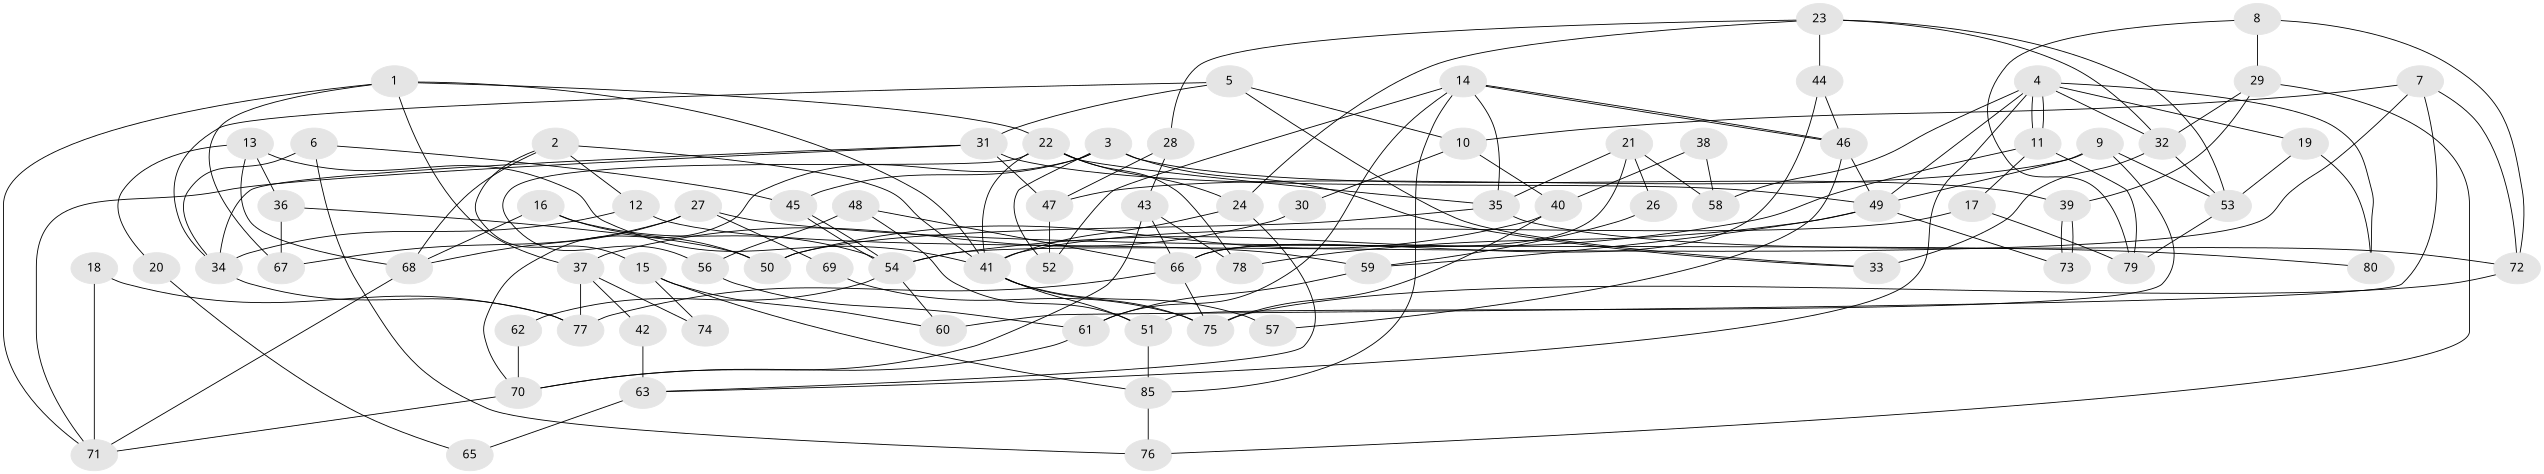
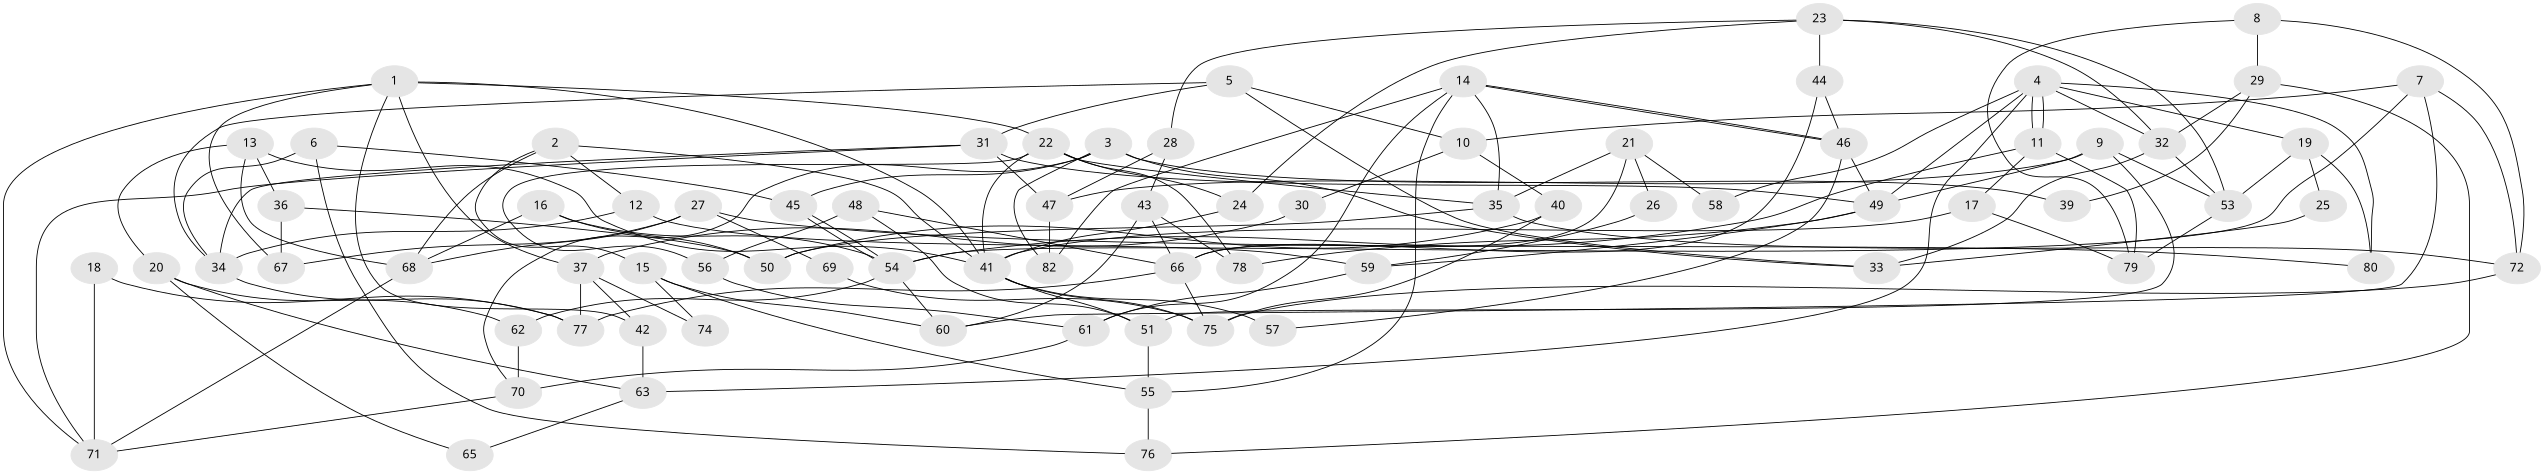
(1704, 144) -> none
none -> (2323, 206)
(1050, 268) -> (1050, 268)
(2067, 268) -> none
none -> (375, 279)
none -> (337, 301)
(884, 364) -> (1090, 277)
(1081, 372) -> (384, 340)
(1148, 393) -> (1148, 393)
